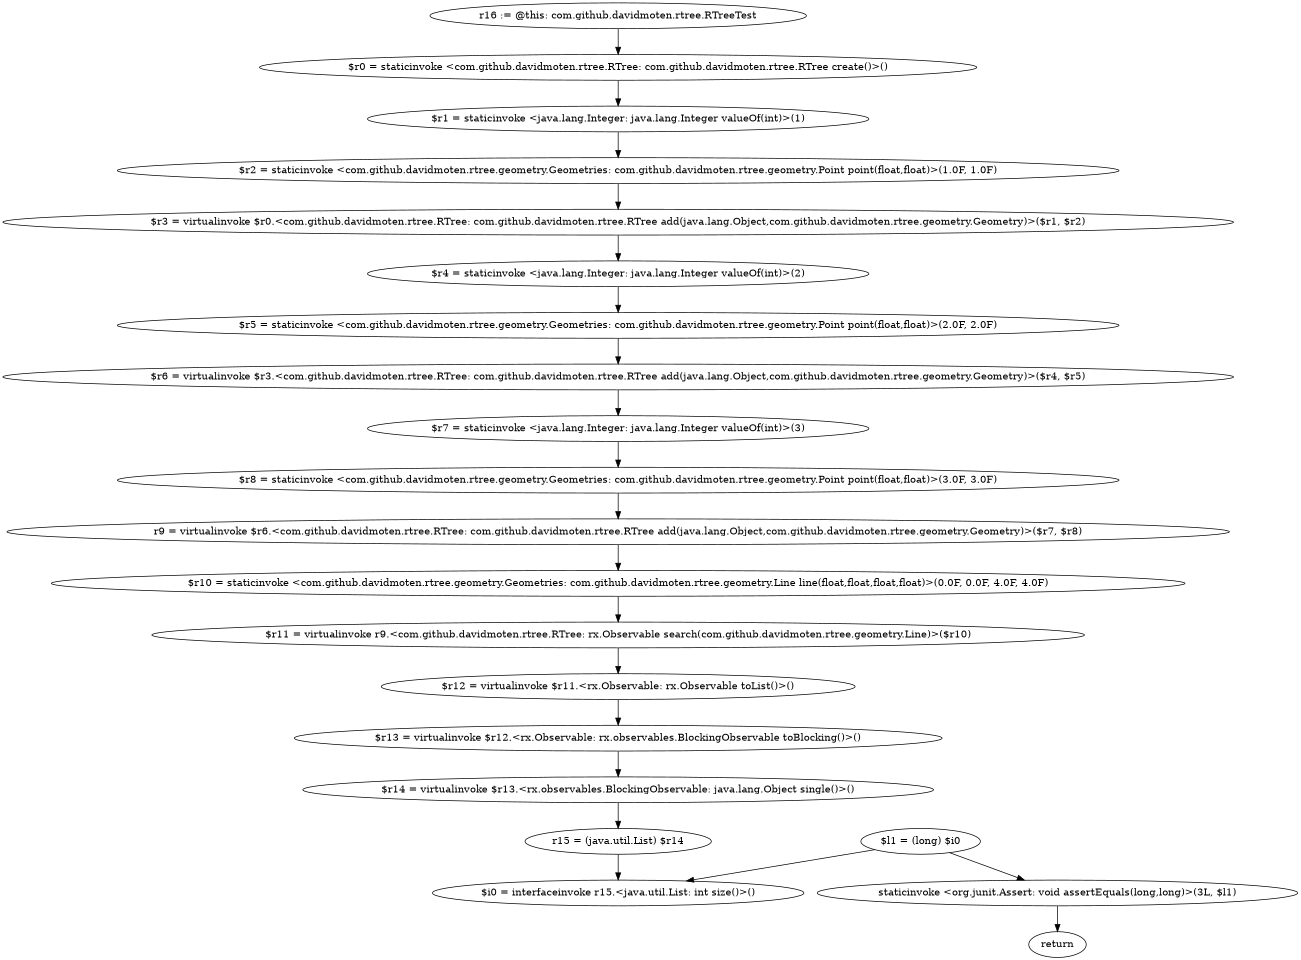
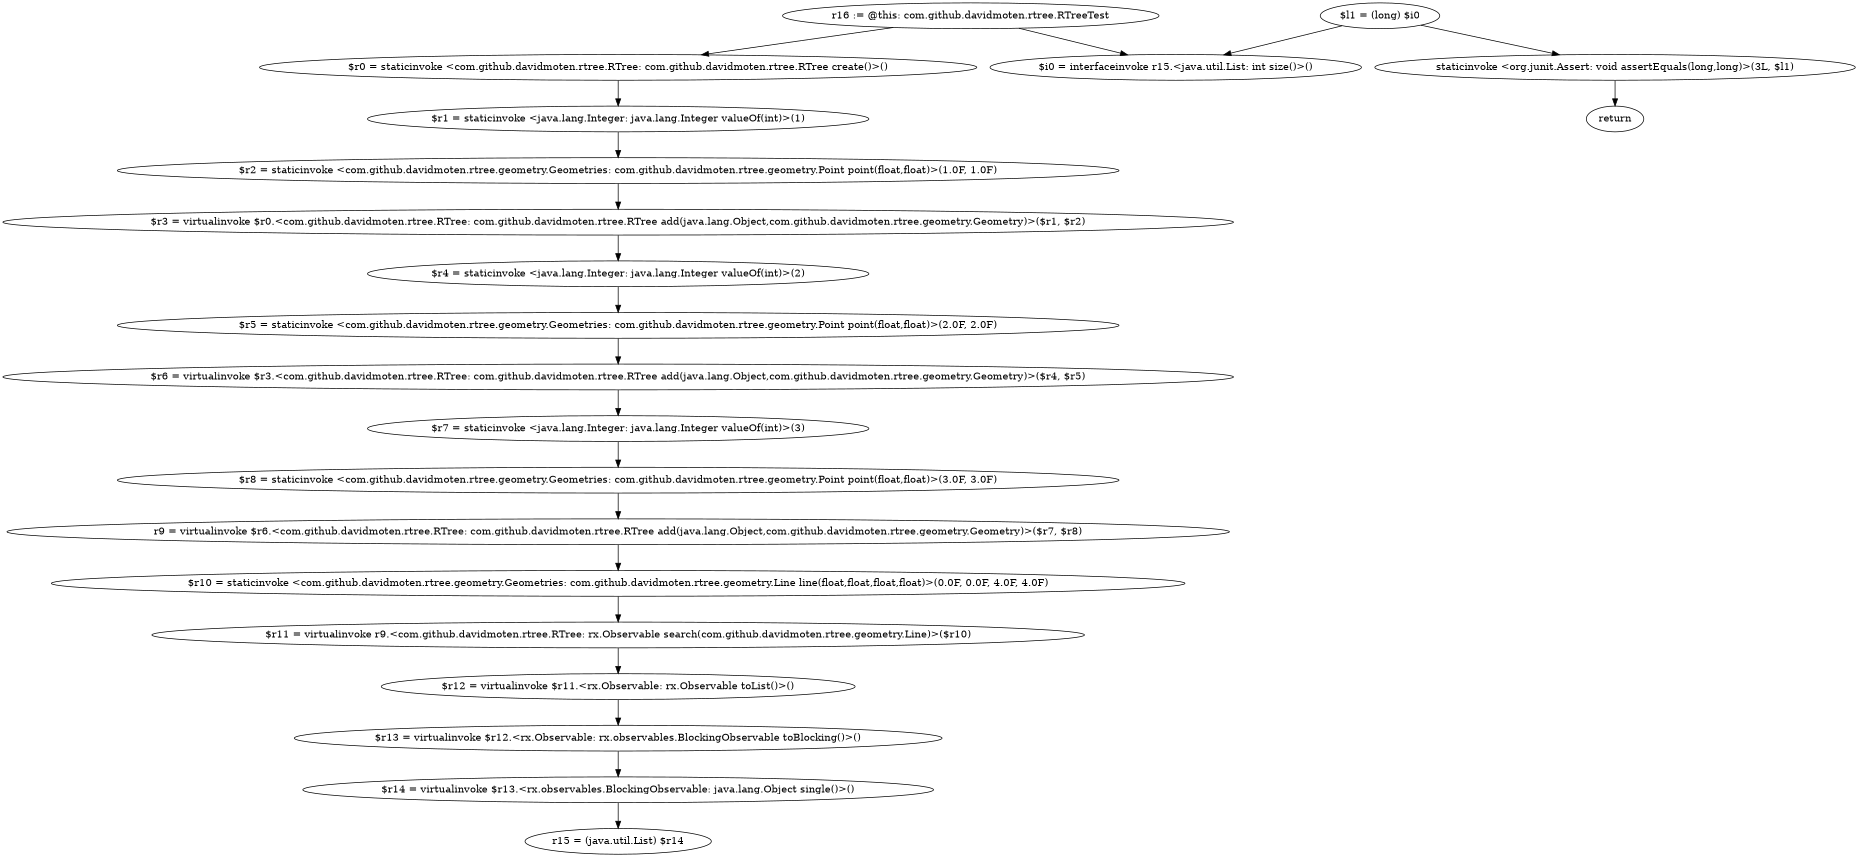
(618, 864) -> (1070, 41)
